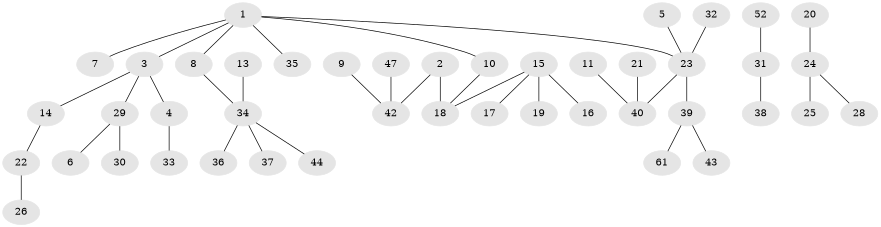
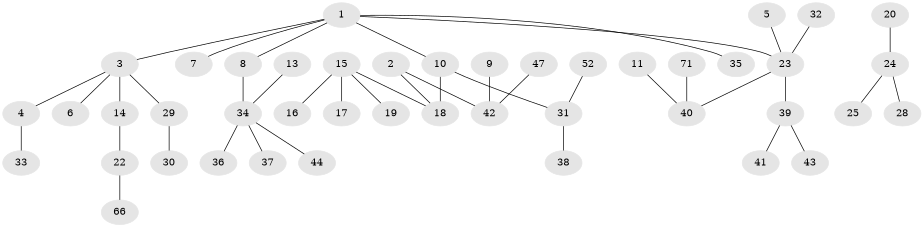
(637, 64) -> (687, 64)
none -> (501, 91)
(95, 138) -> (95, 89)
(662, 163) -> (761, 163)
(21, 212) -> (120, 212)
